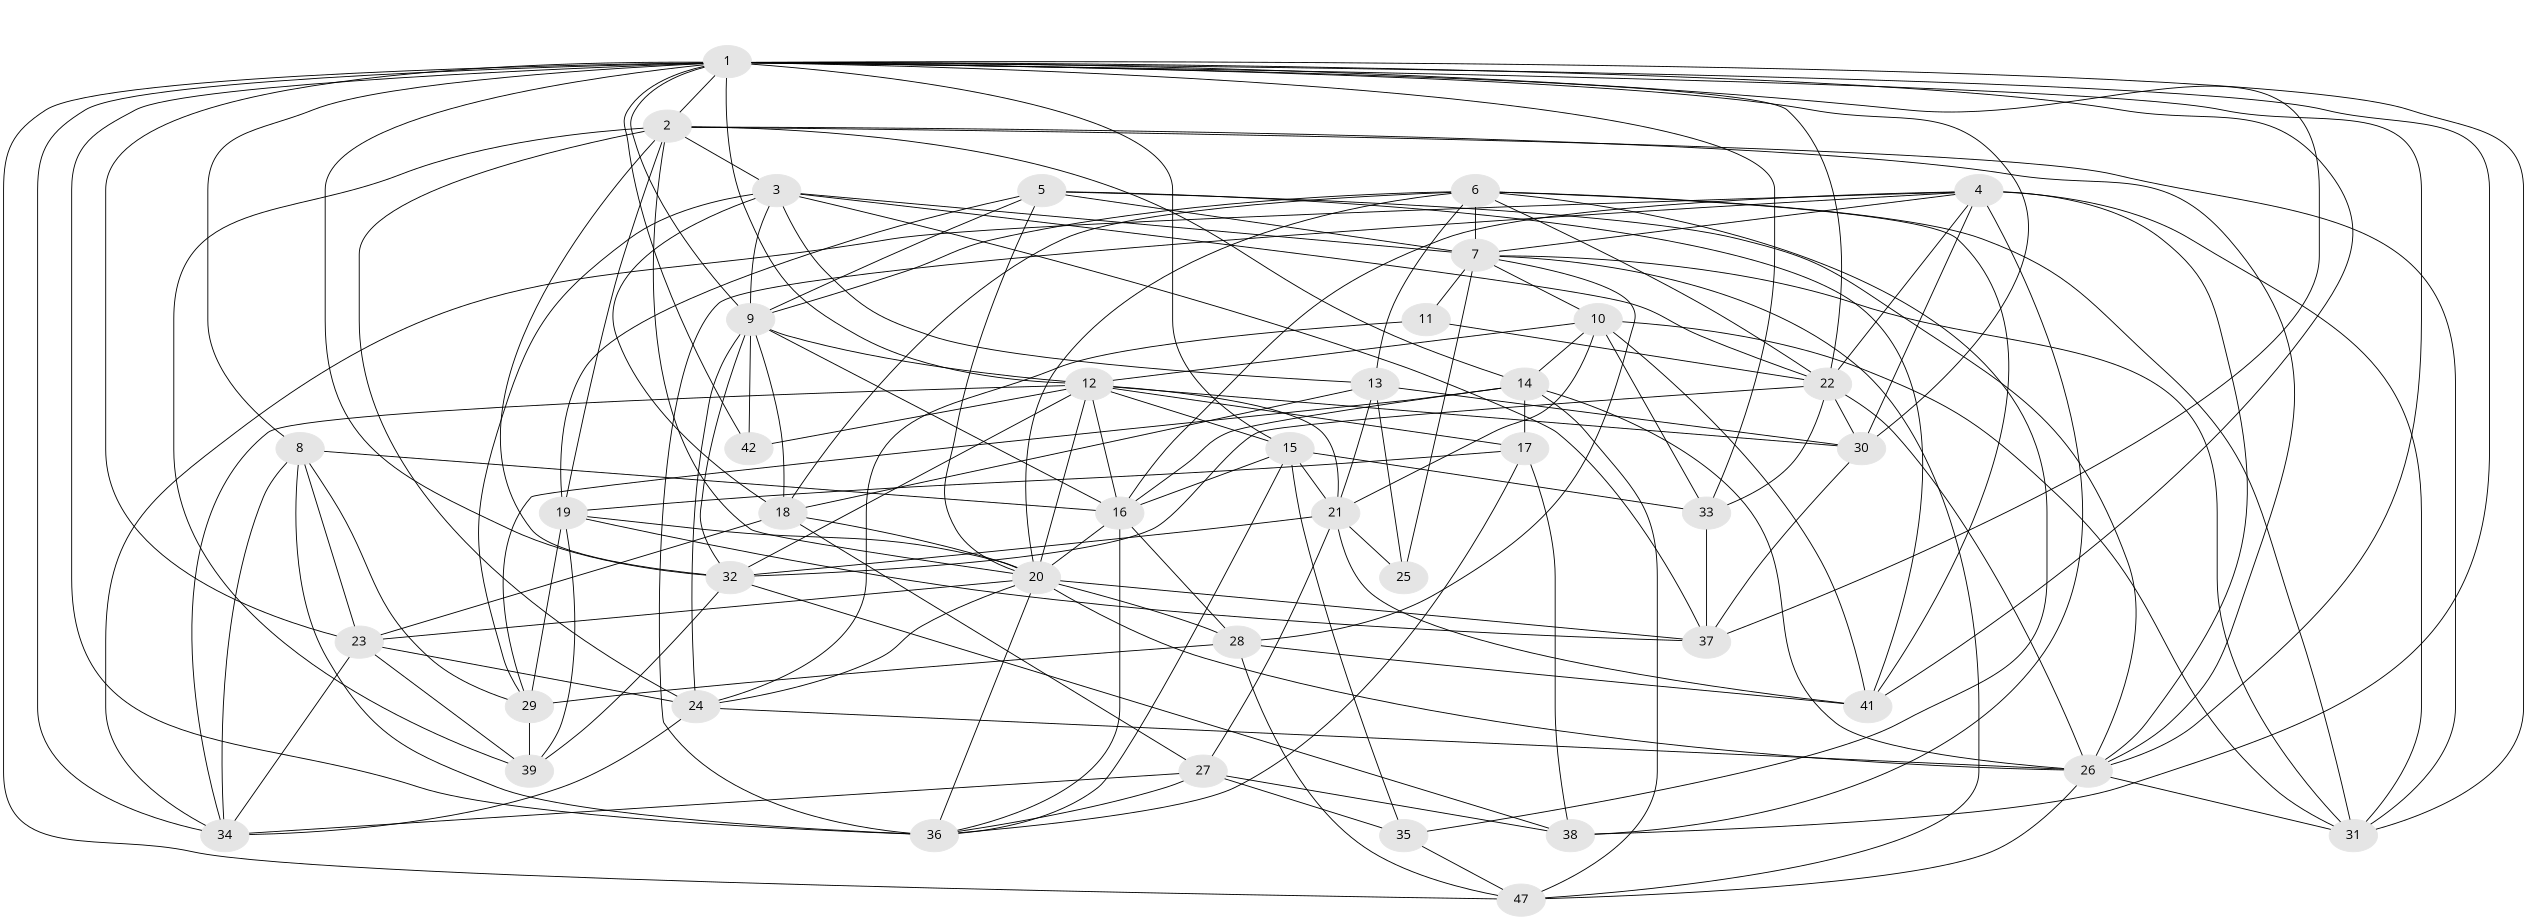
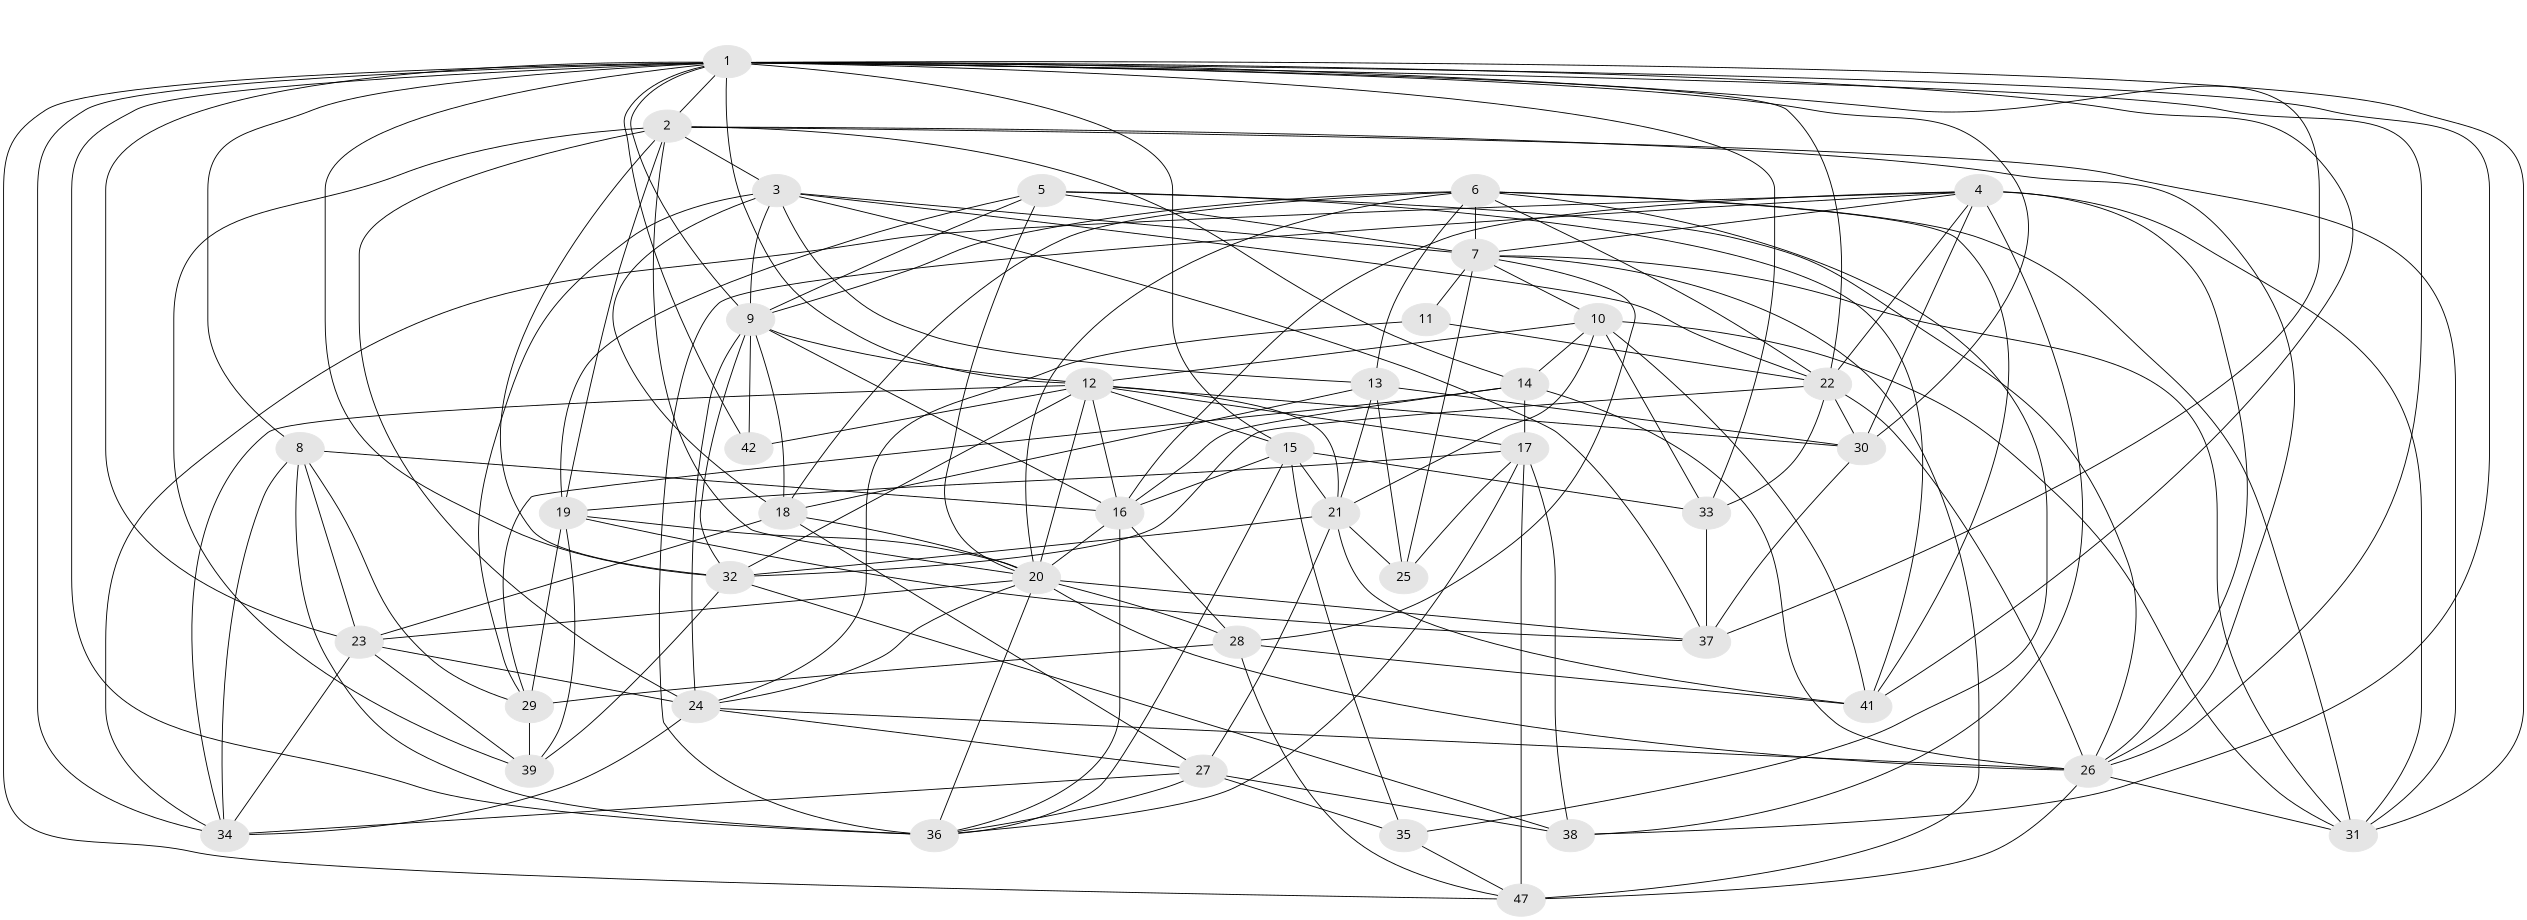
none -> (1461, 511)
(1657, 650) -> (1521, 664)
none -> (950, 739)
